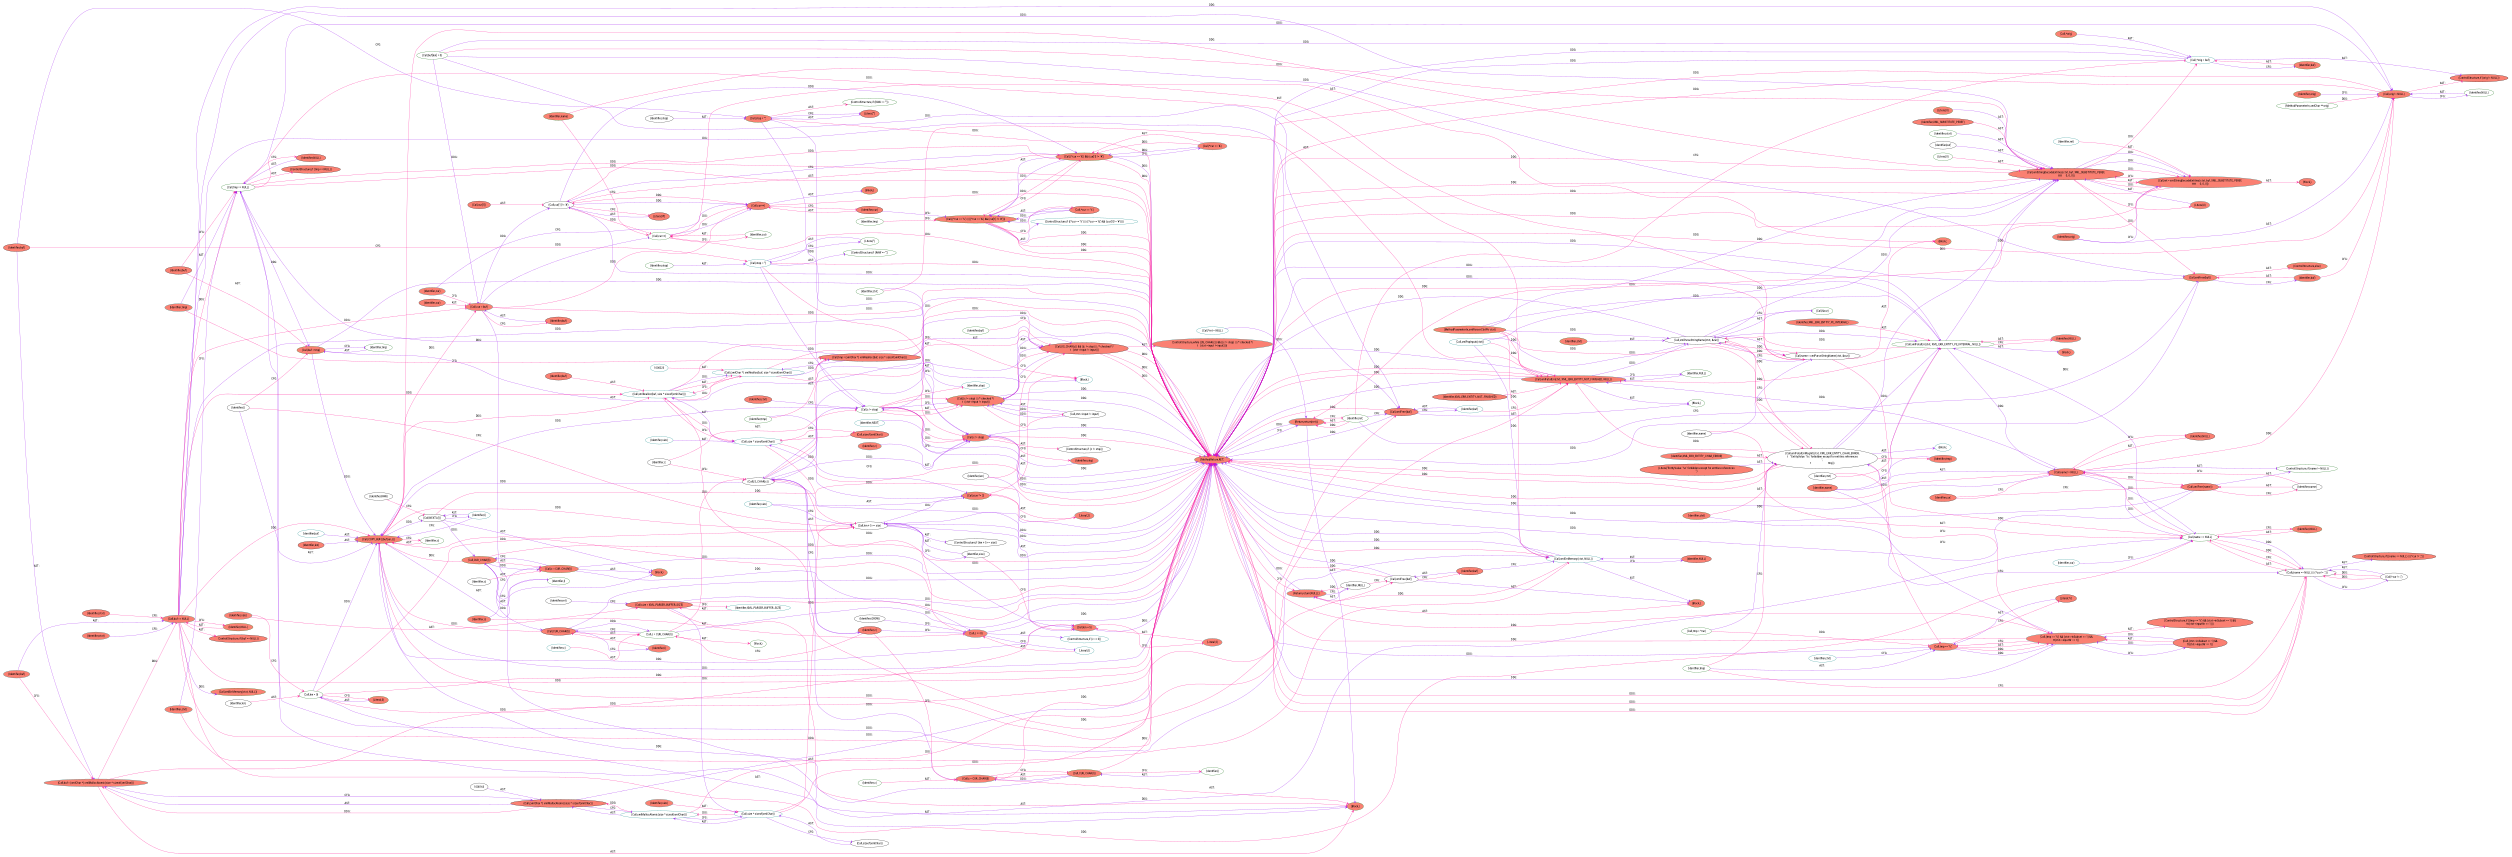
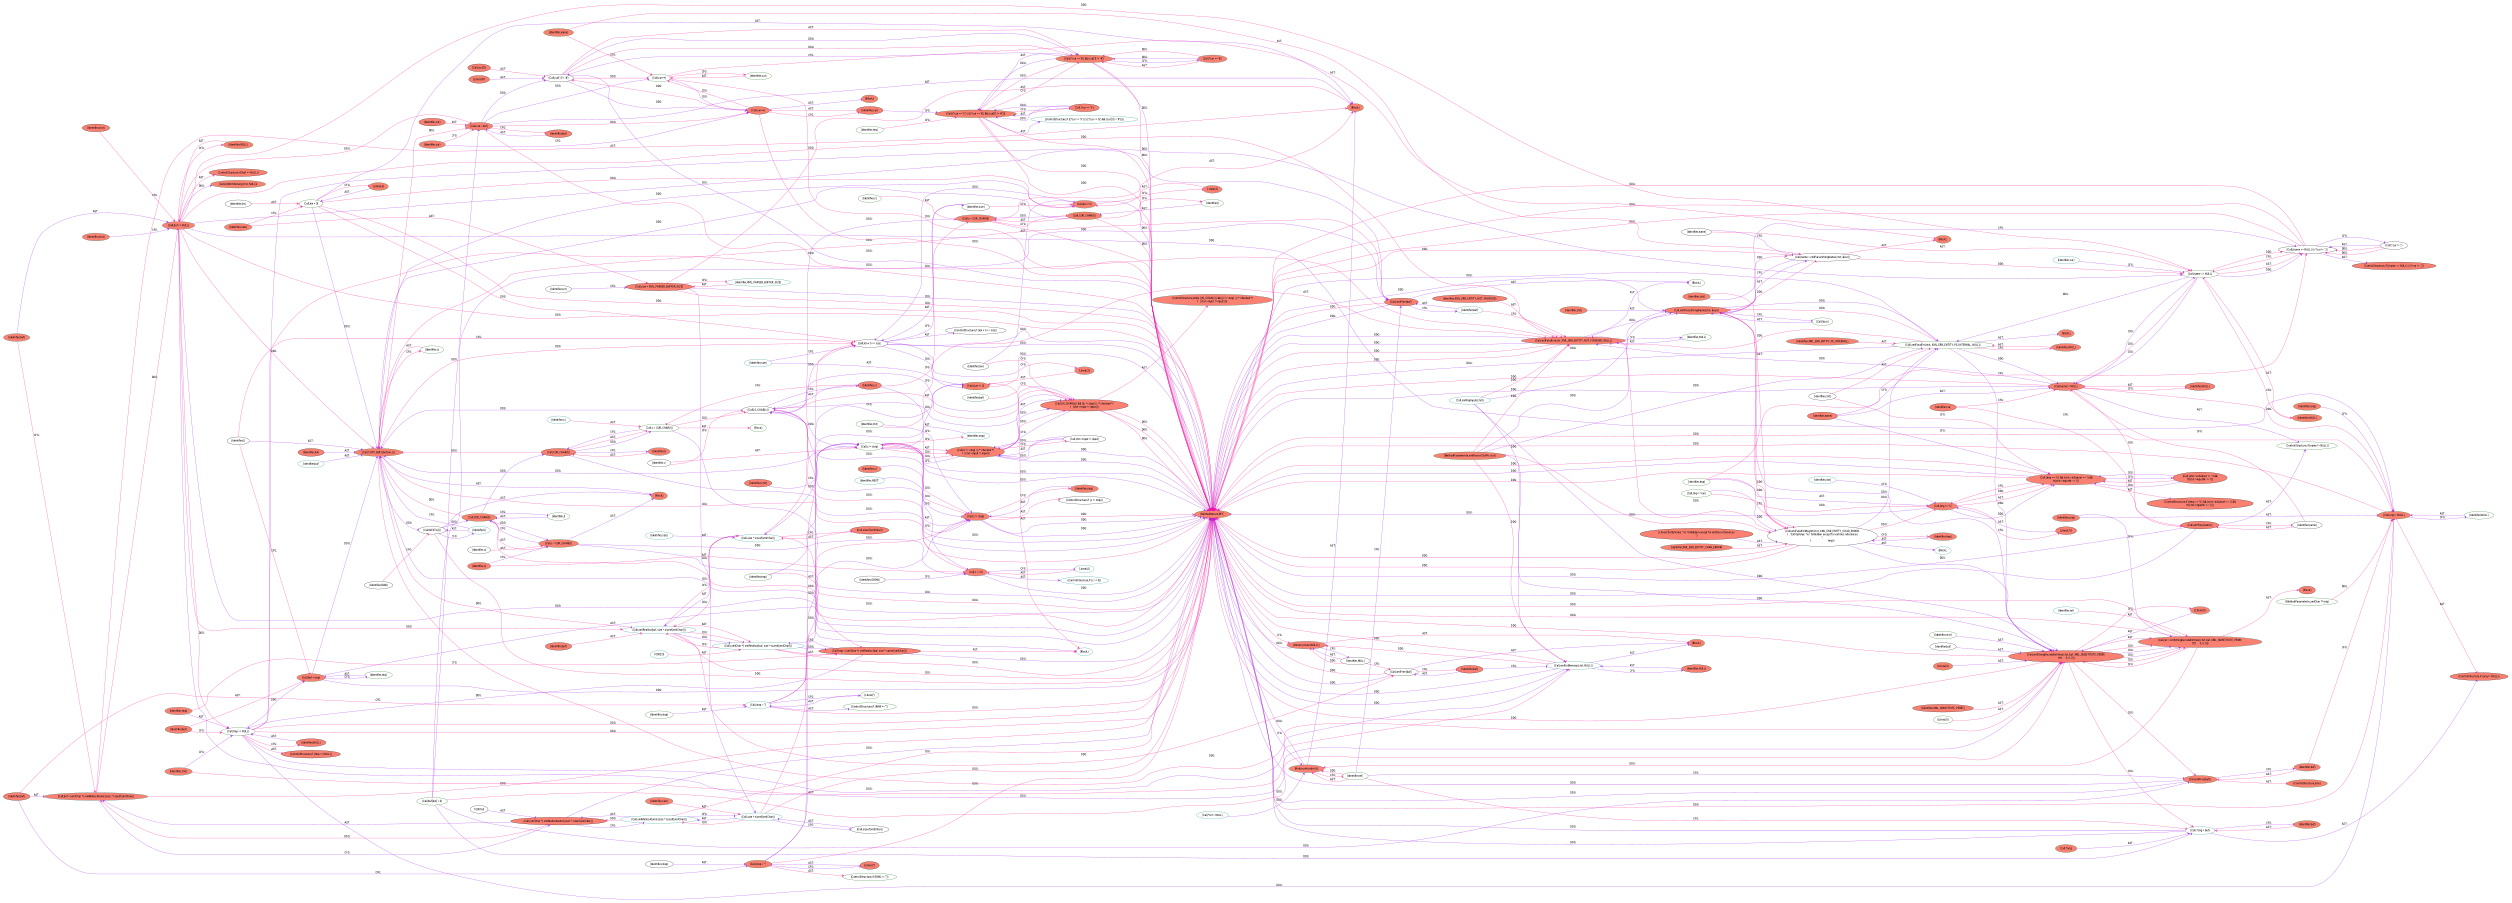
(610, 211) -> none
(1697, 340) -> (1697, 310)
